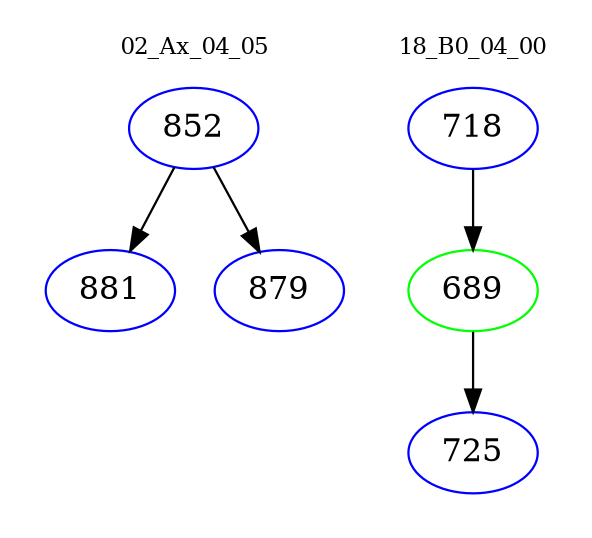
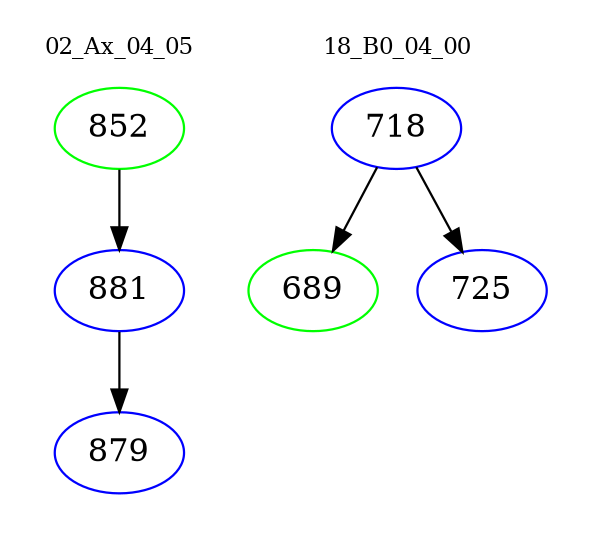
(194, 128) -> (119, 128)
(231, 199) -> (119, 361)
(473, 361) -> (434, 199)
